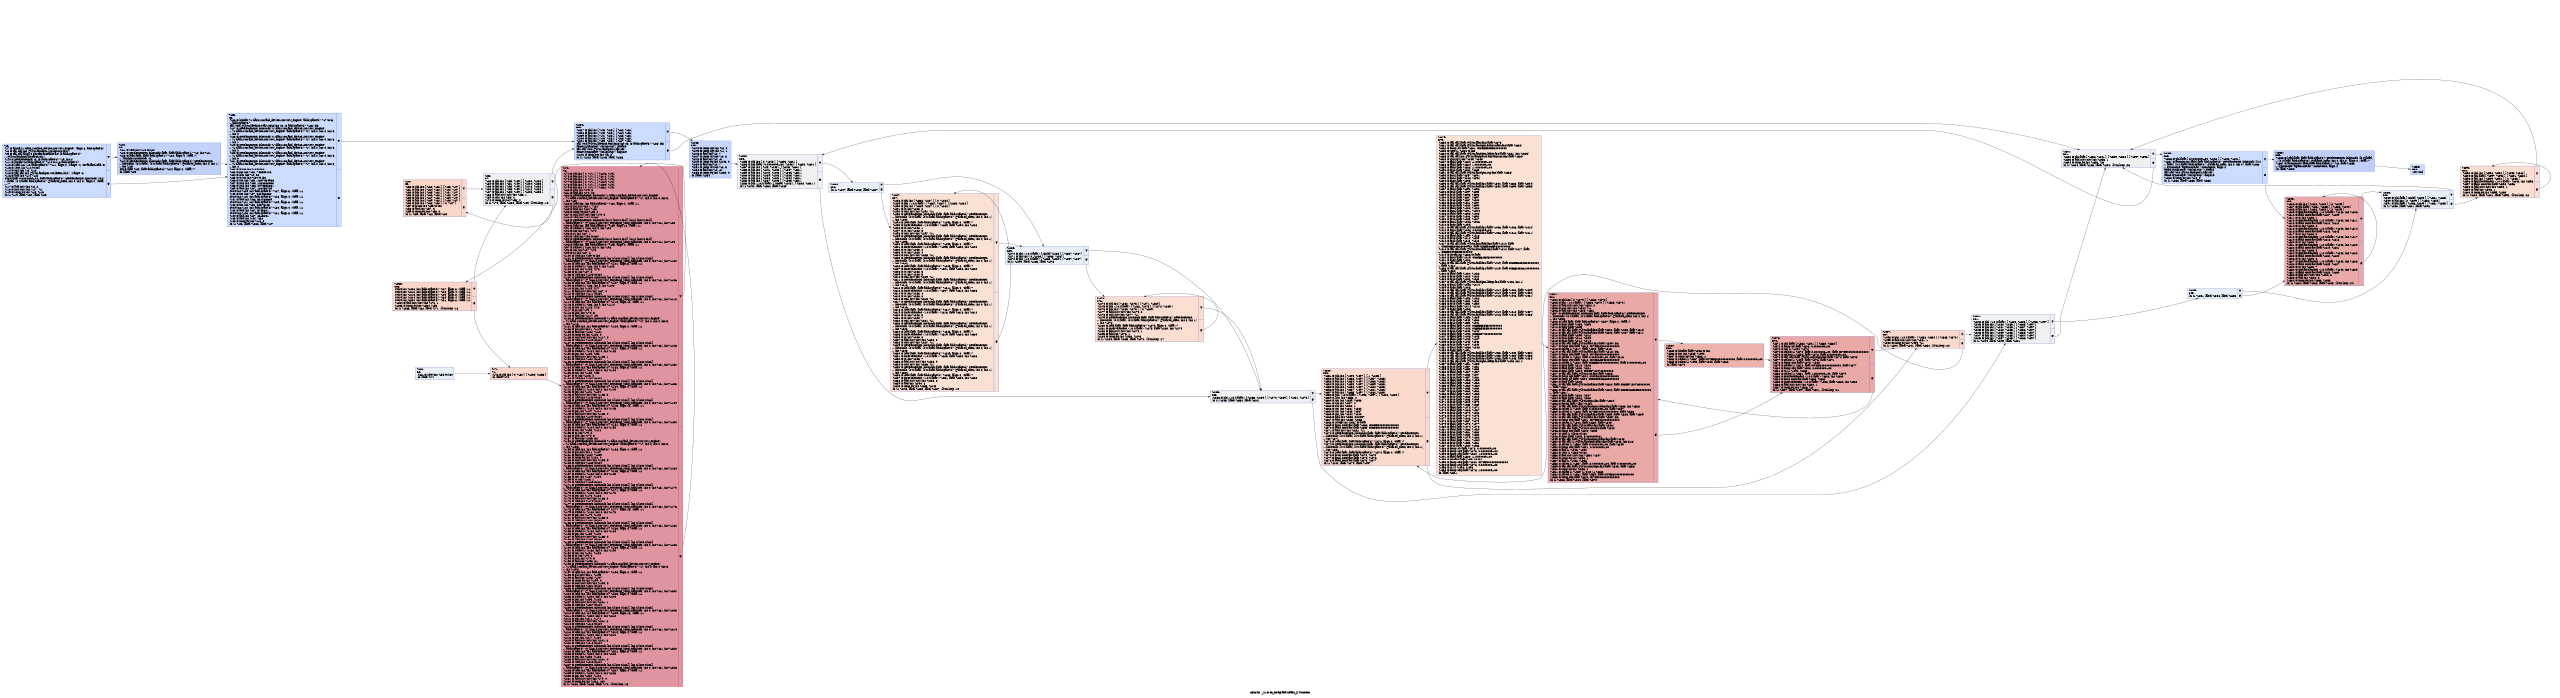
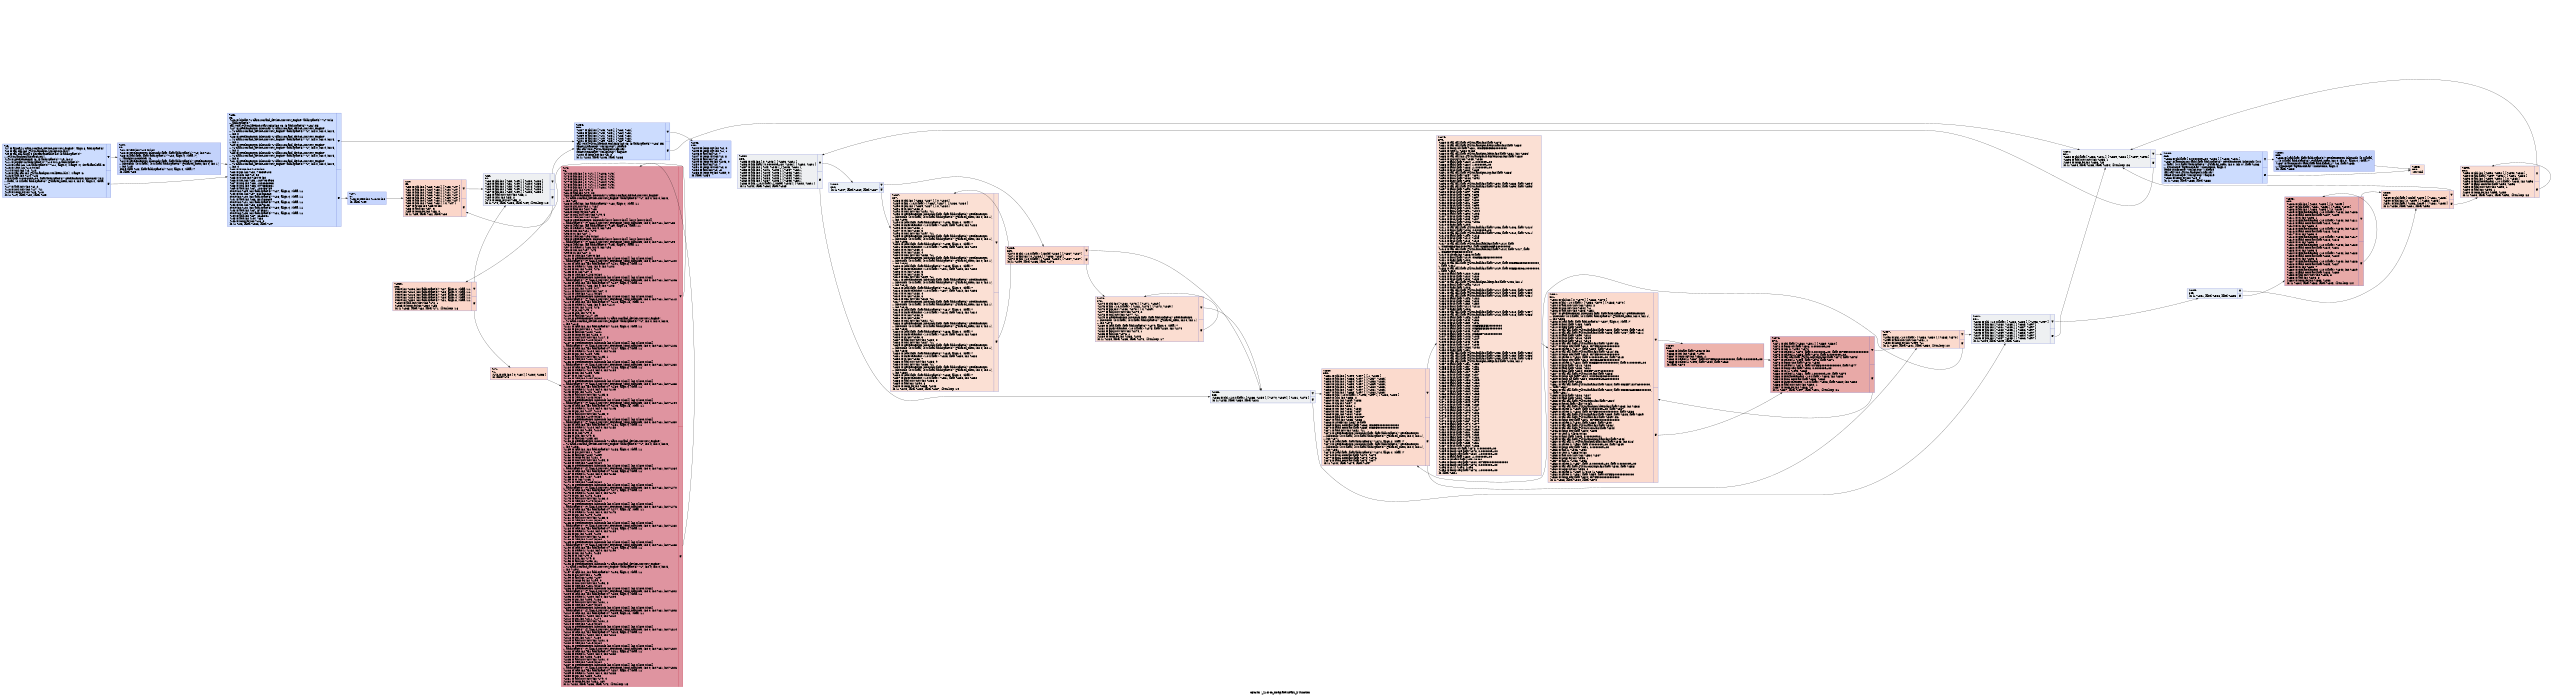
(733, 164) -> none
(2417, 170) -> (2417, 170)
none -> (367, 198)
(2417, 200) -> (2417, 200)
(2271, 202) -> (2338, 175)
(1009, 244) -> none
(1047, 255) -> (1047, 255)
(435, 374) -> none
(1603, 388) -> (1603, 388)
